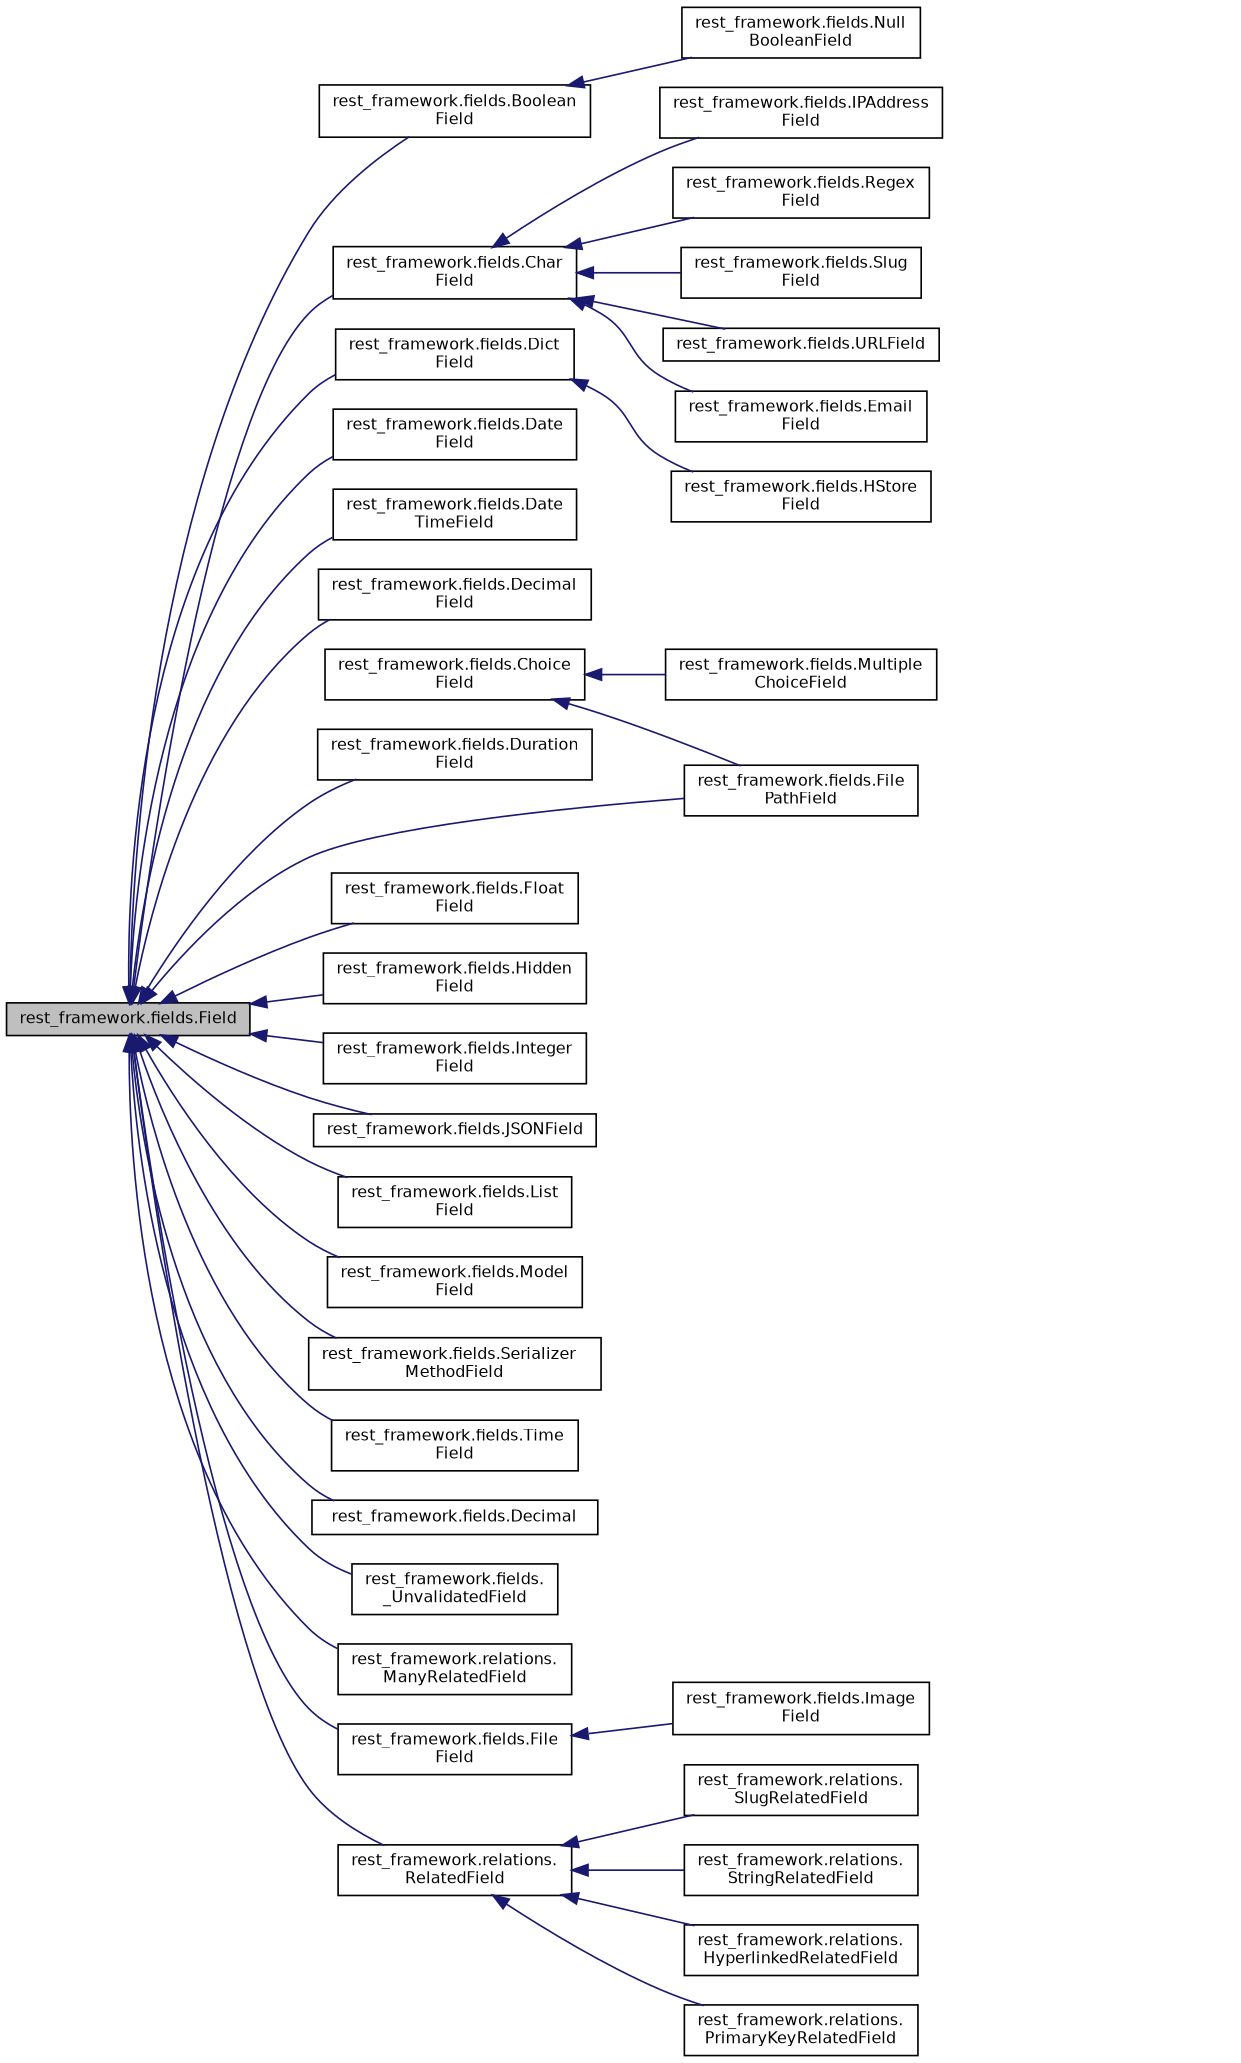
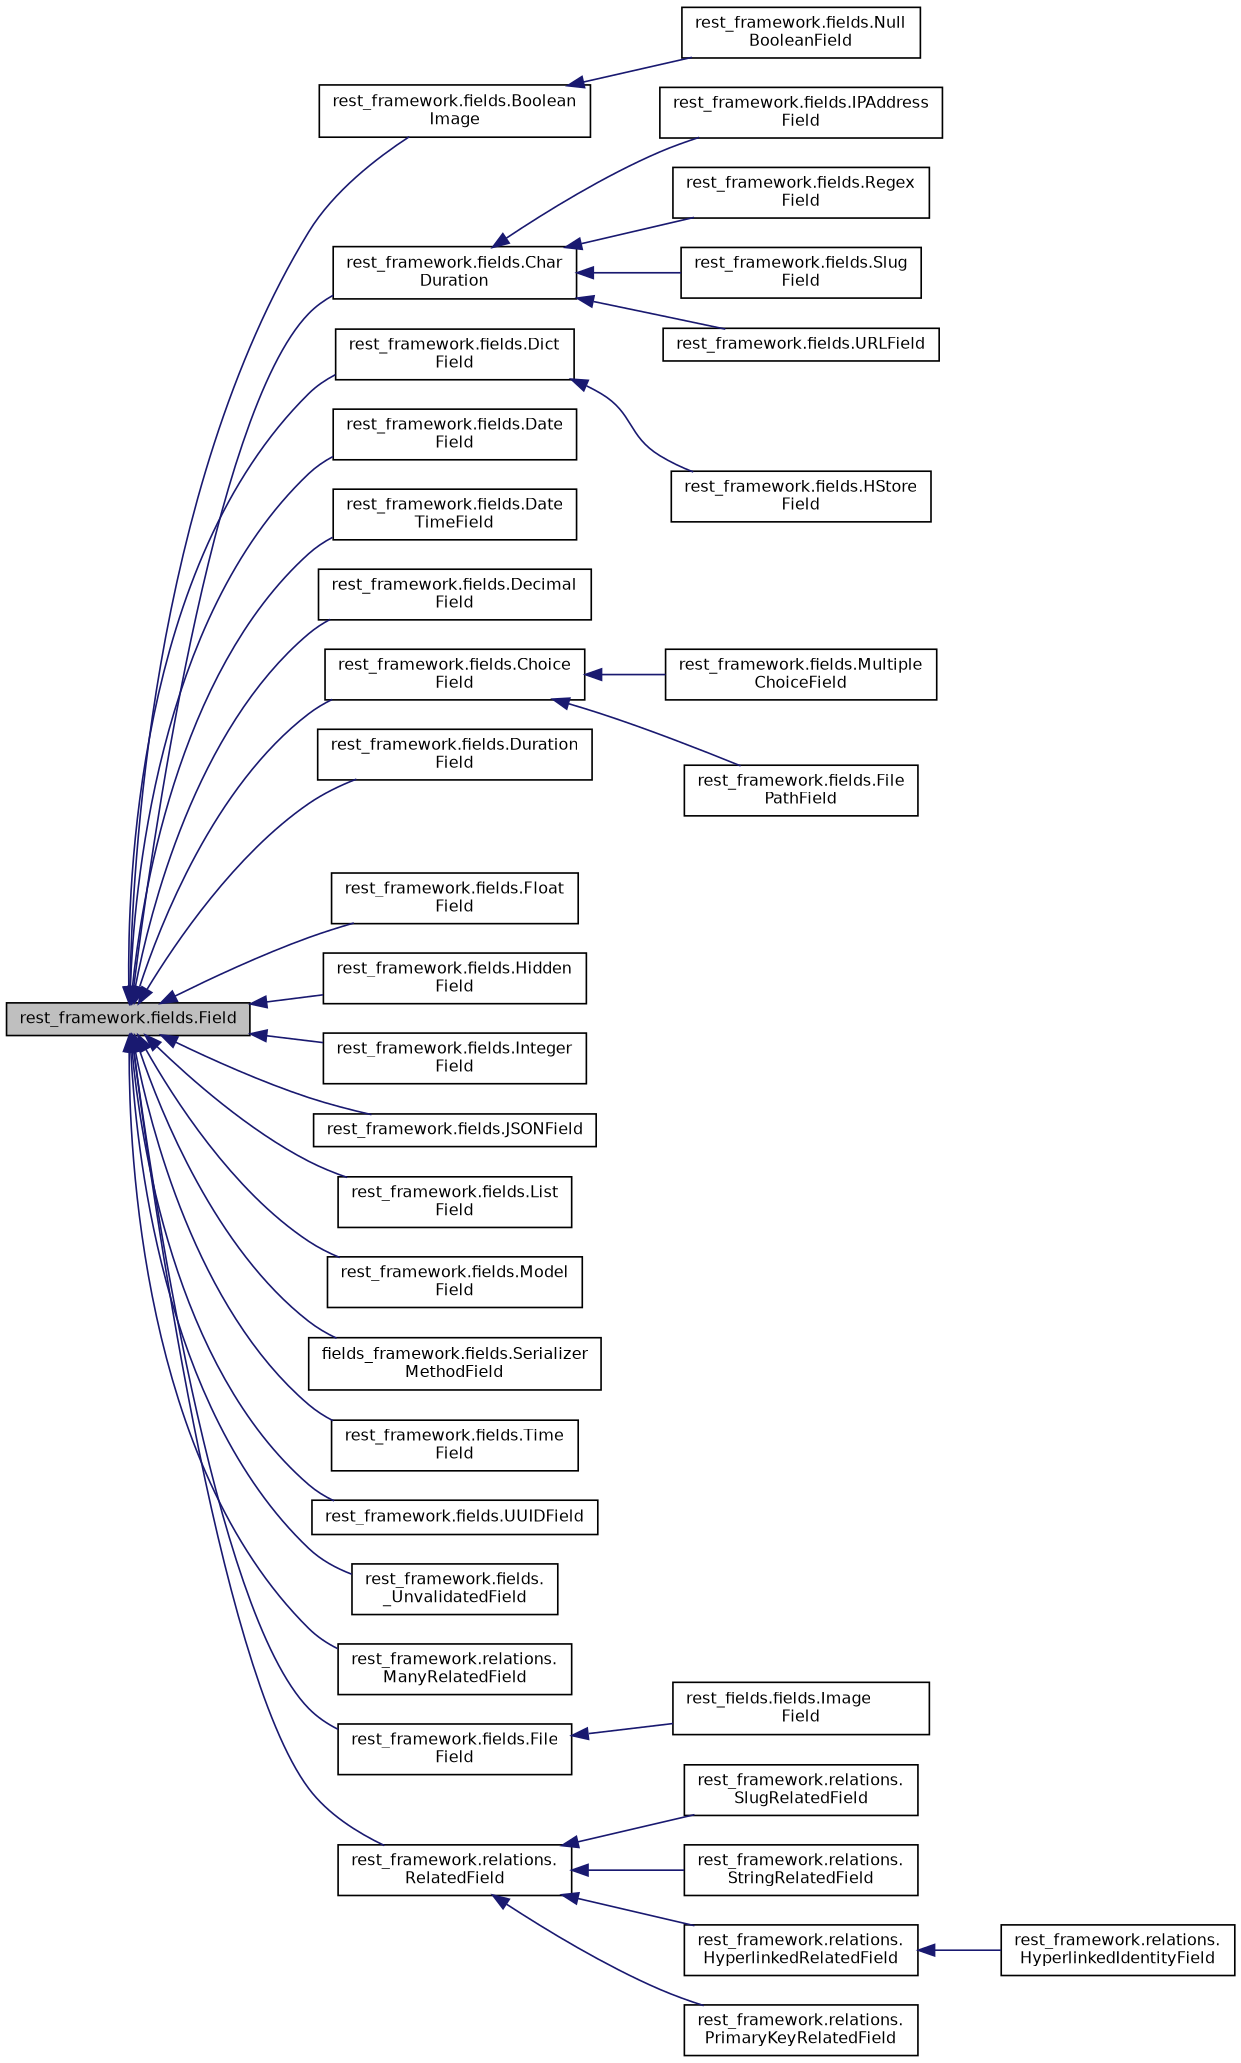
(455, 111) -> (455, 111)
(455, 273) -> (455, 273)
(801, 416) -> none
(392, 834) -> (213, 826)
(455, 1364) -> (455, 1364)
(455, 1517) -> (455, 1517)
(801, 1708) -> (801, 1708)
none -> (1118, 1950)
